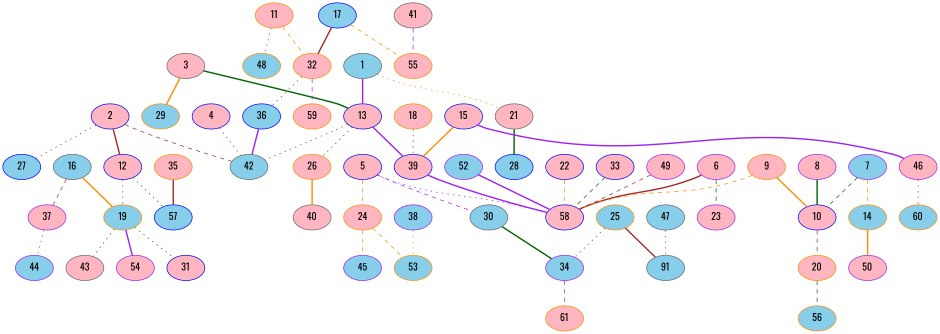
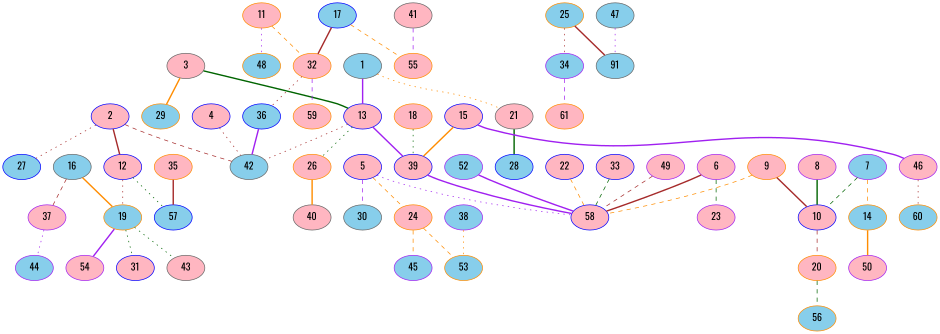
(792, 192) -> (792, 192)
(527, 243) -> none
